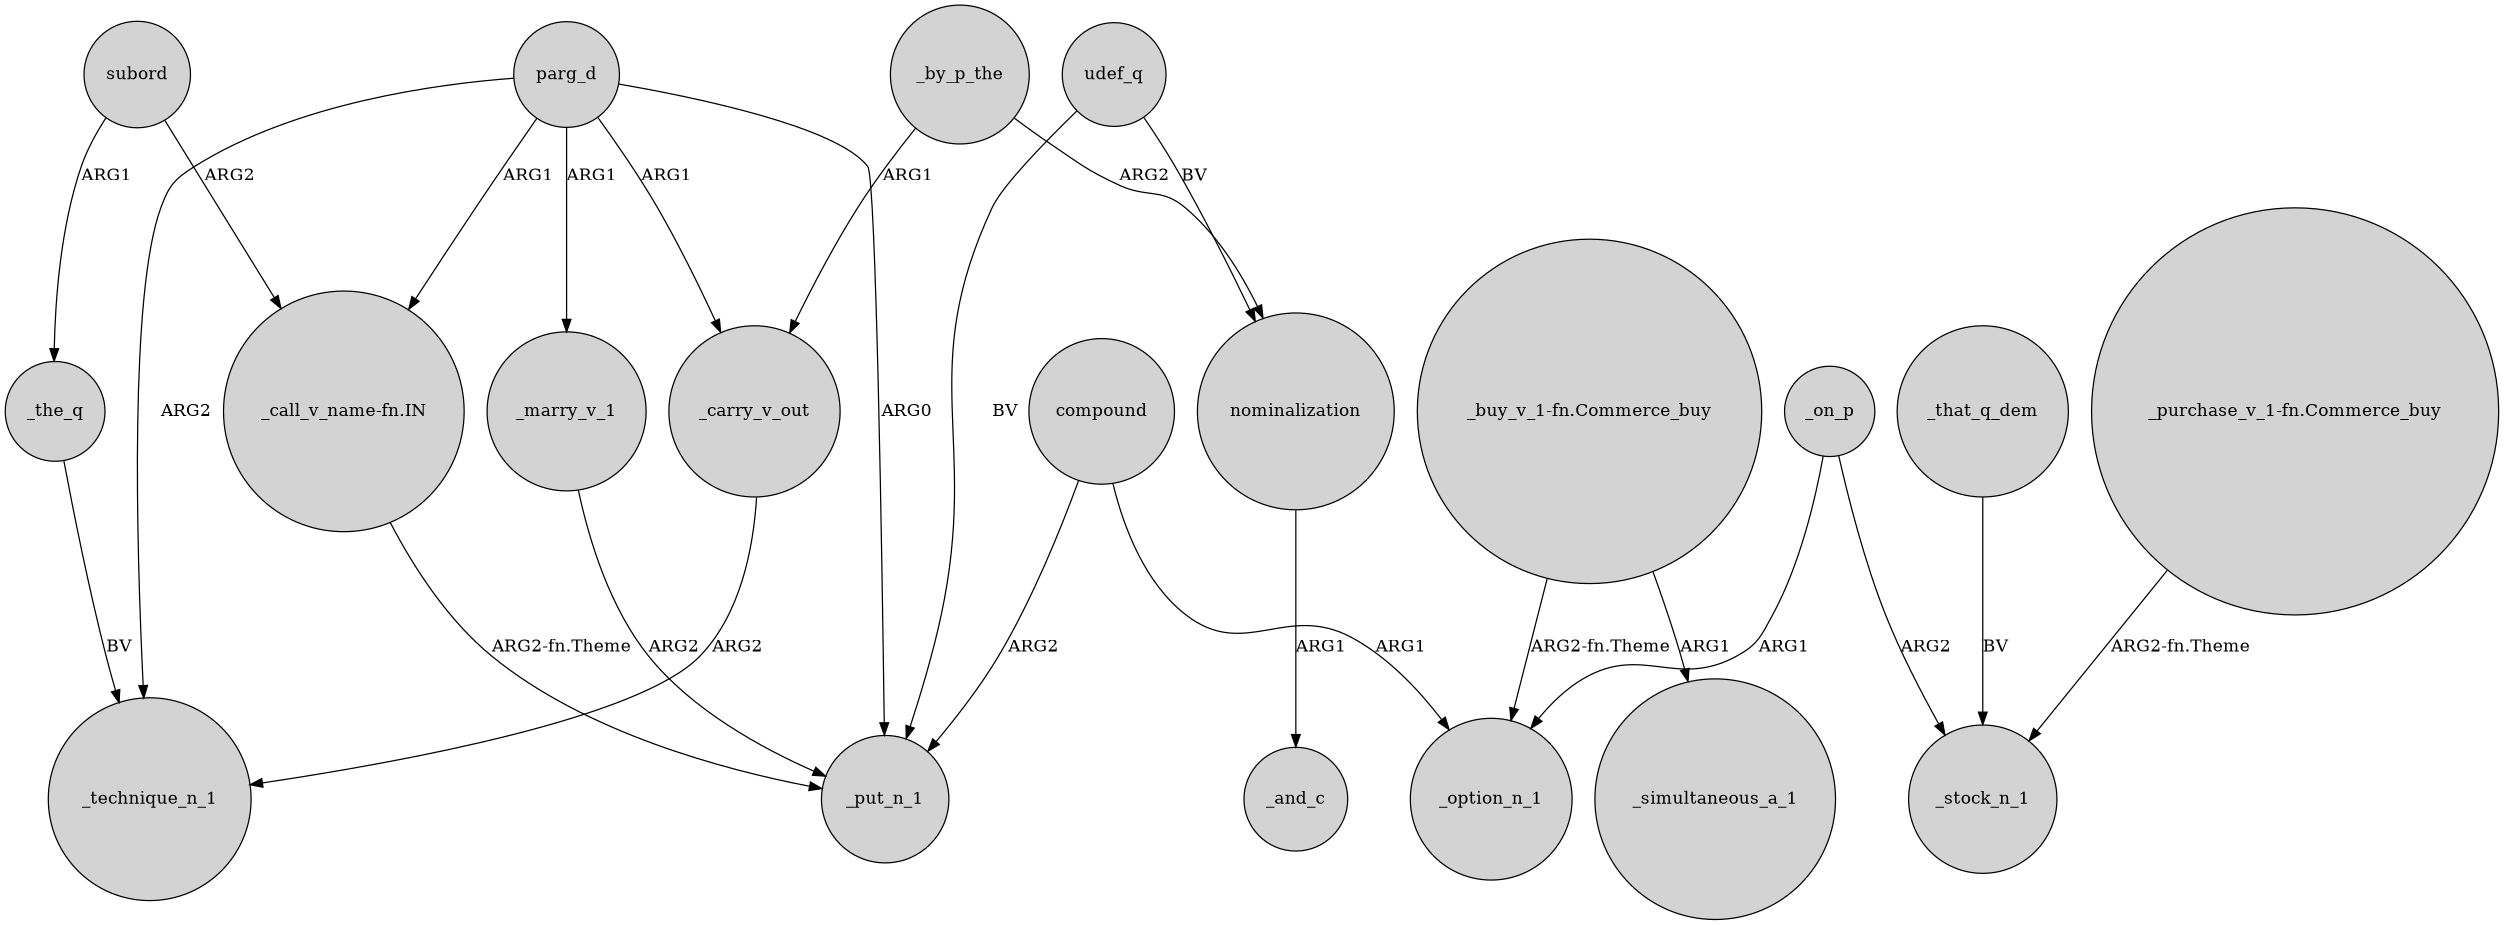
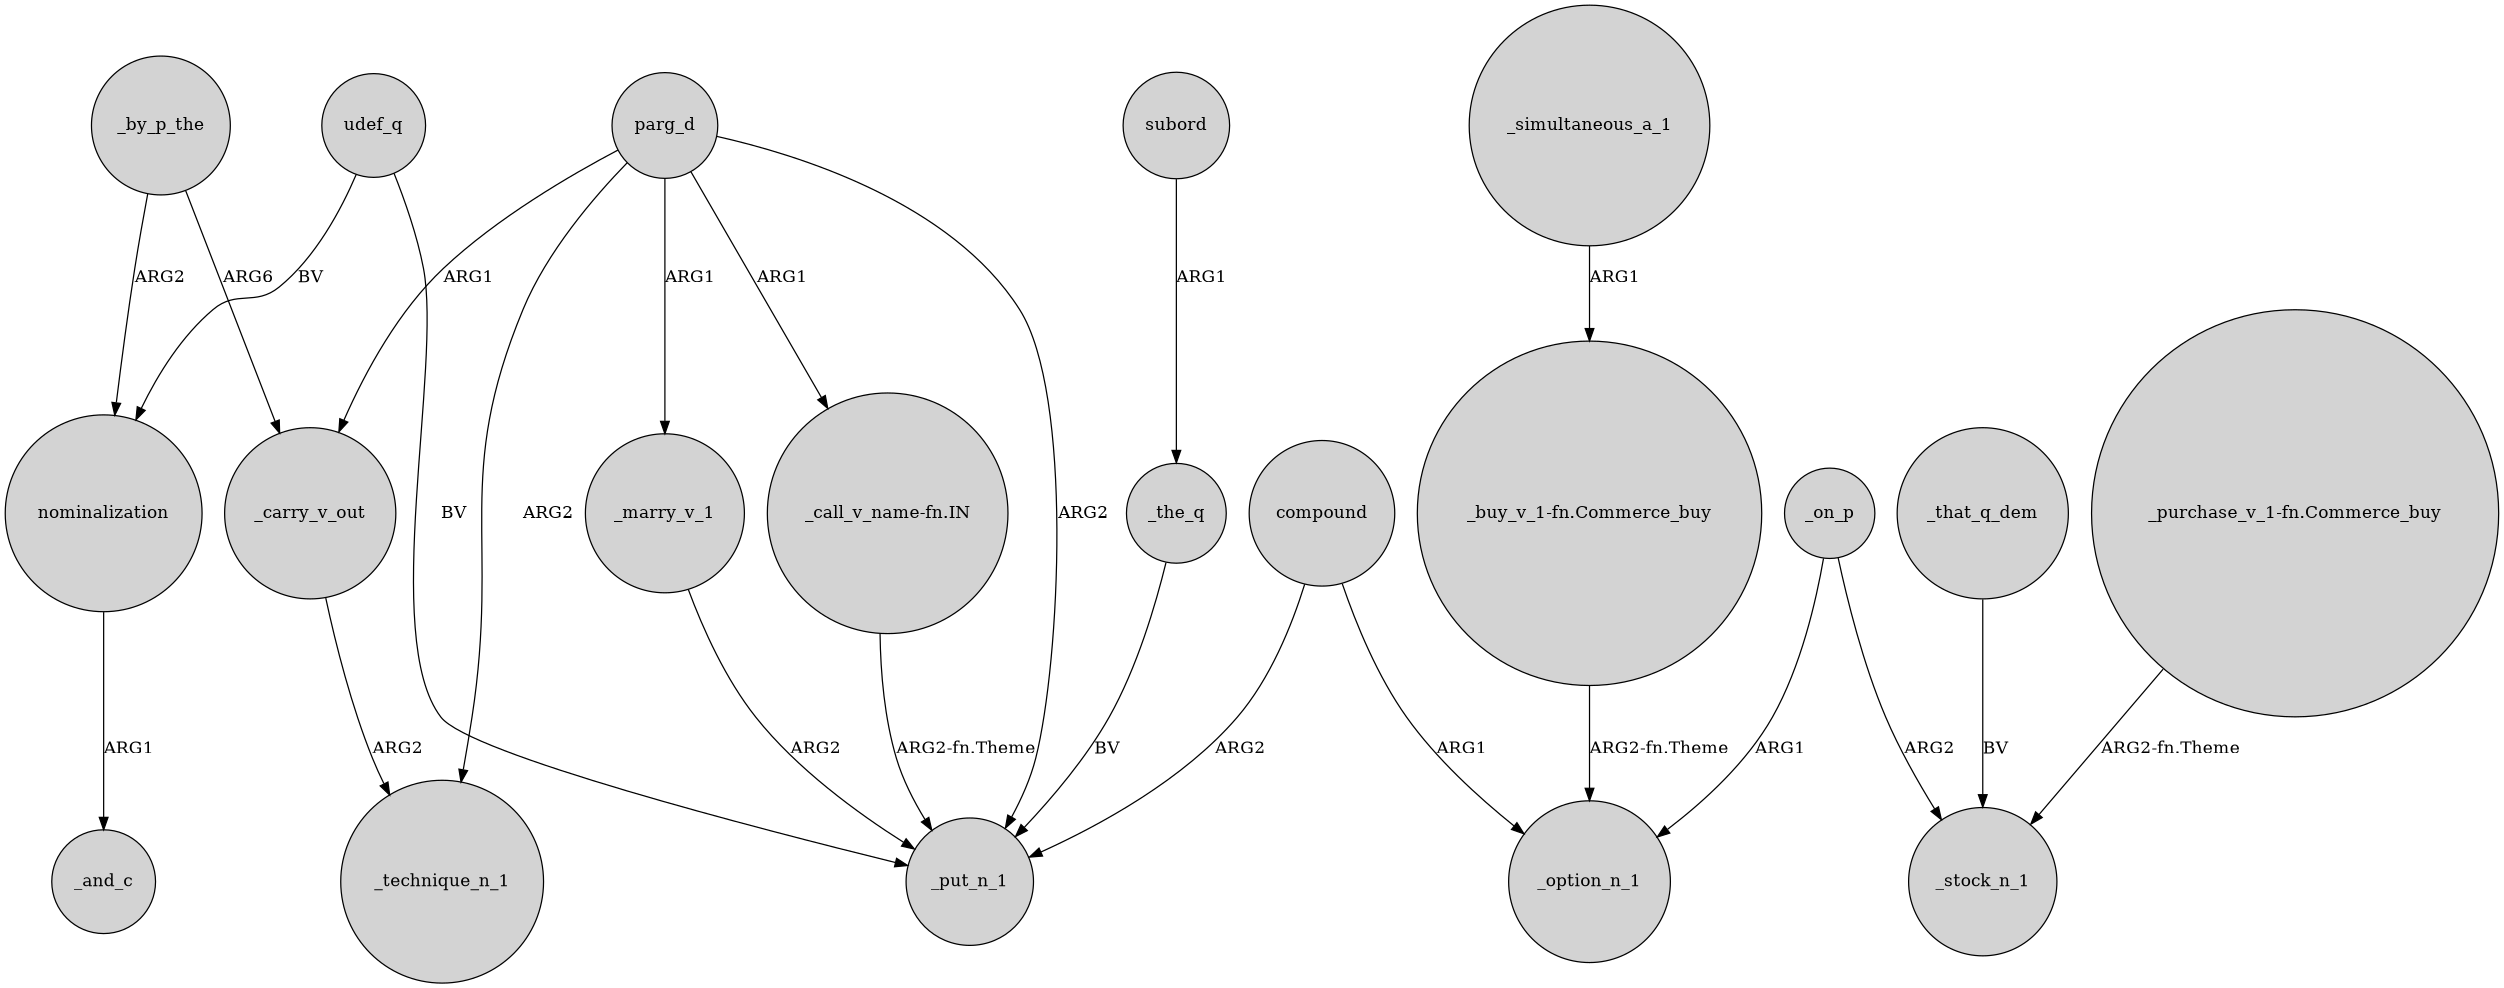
(908, 176) -> (249, 278)
(220, 209) -> none
(907, 411) -> (1084, 513)
(87, 576) -> (1115, 706)
(1670, 620) -> (1590, 287)
